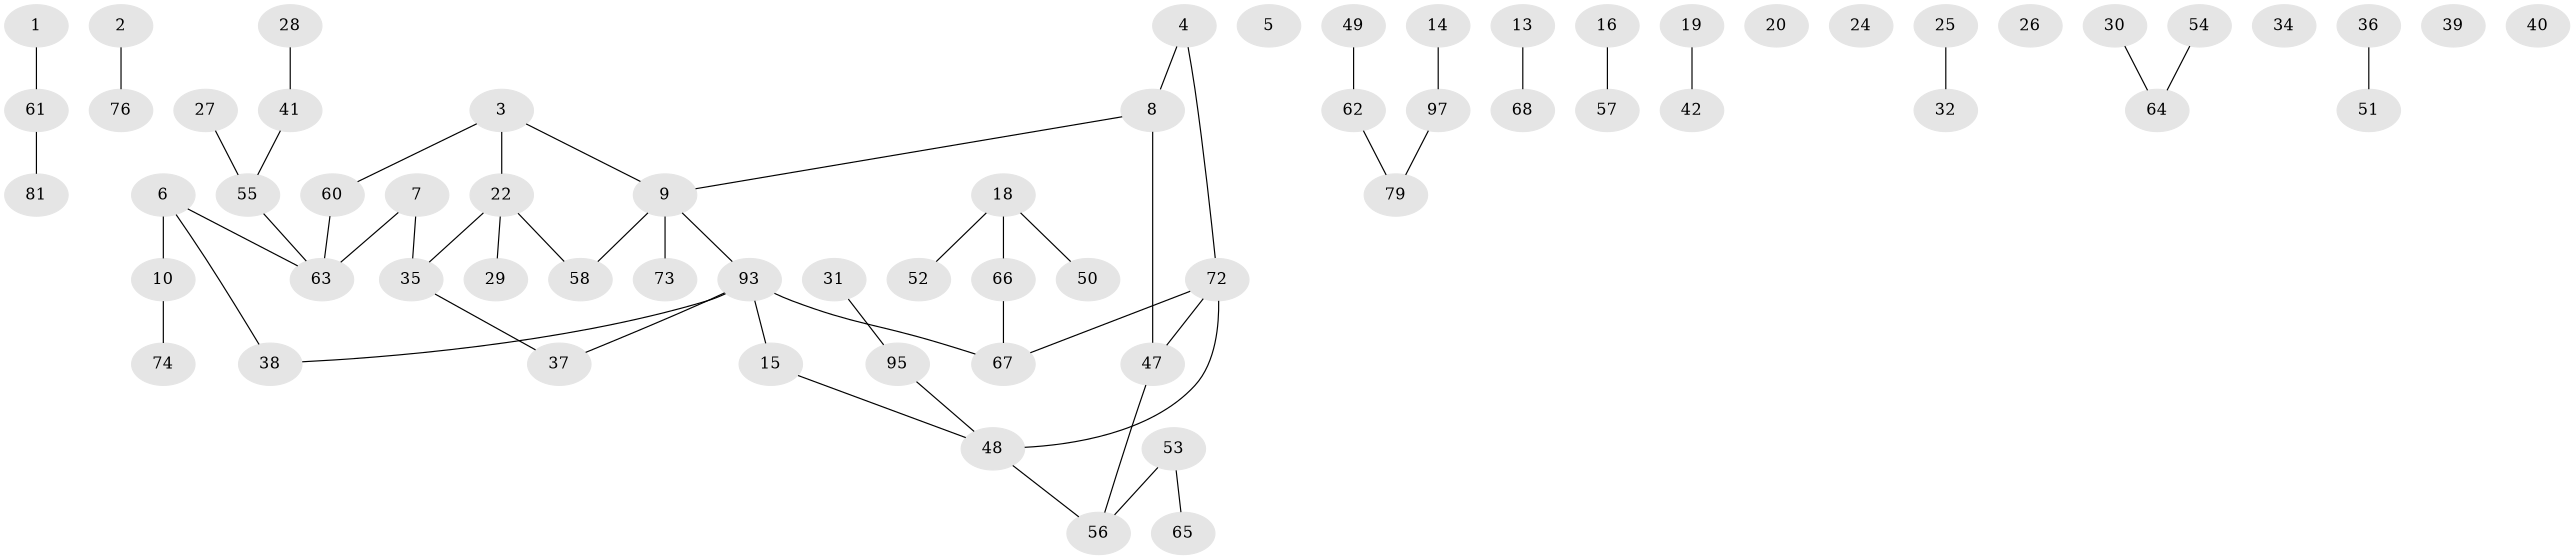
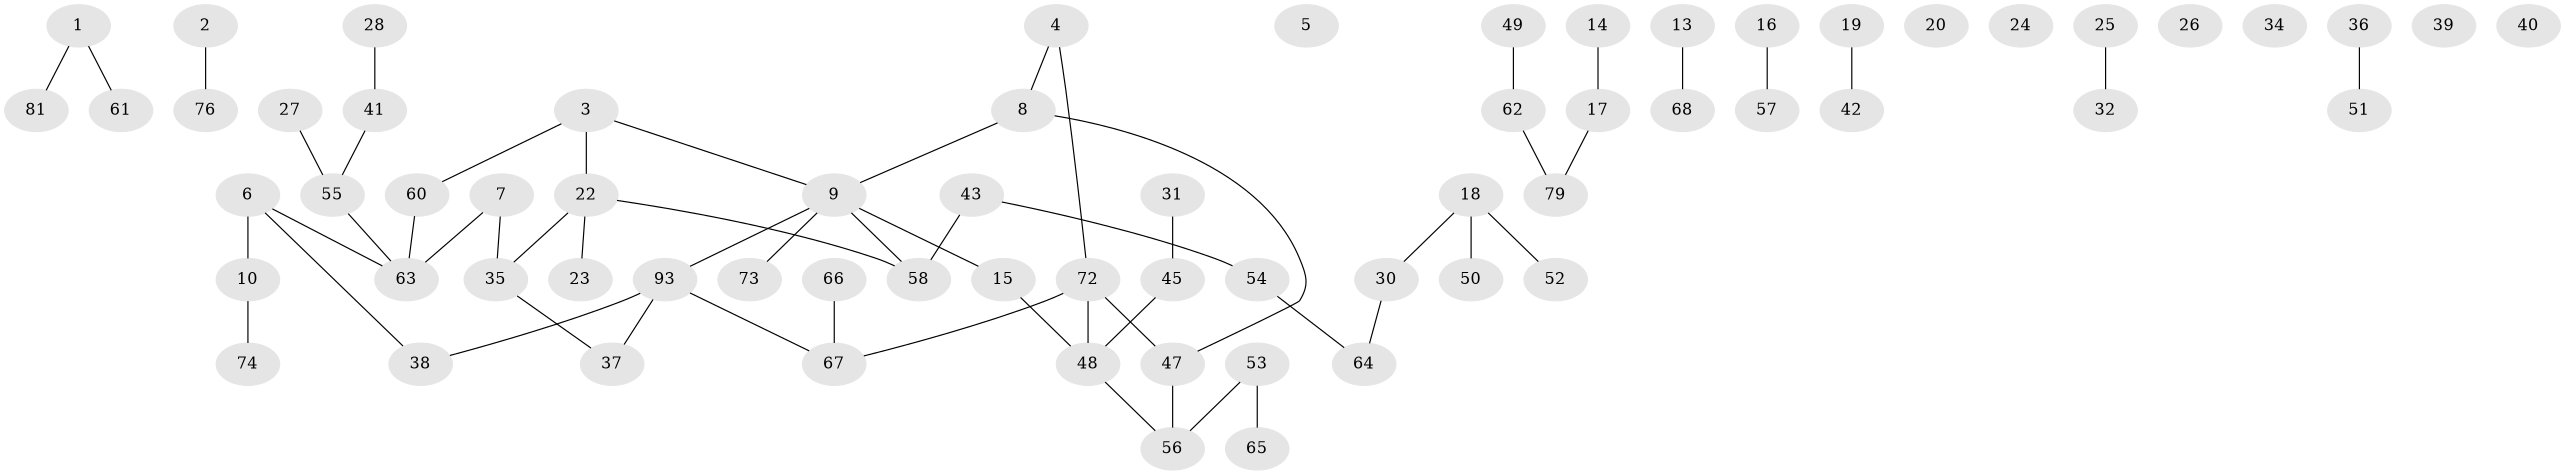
(1438, 110) -> (1598, 110)
(36, 153) -> (58, 68)
none -> (972, 195)
(1003, 237) -> (1429, 237)
(496, 280) -> (580, 280)
(760, 322) -> (919, 237)
(898, 364) -> (1173, 280)
